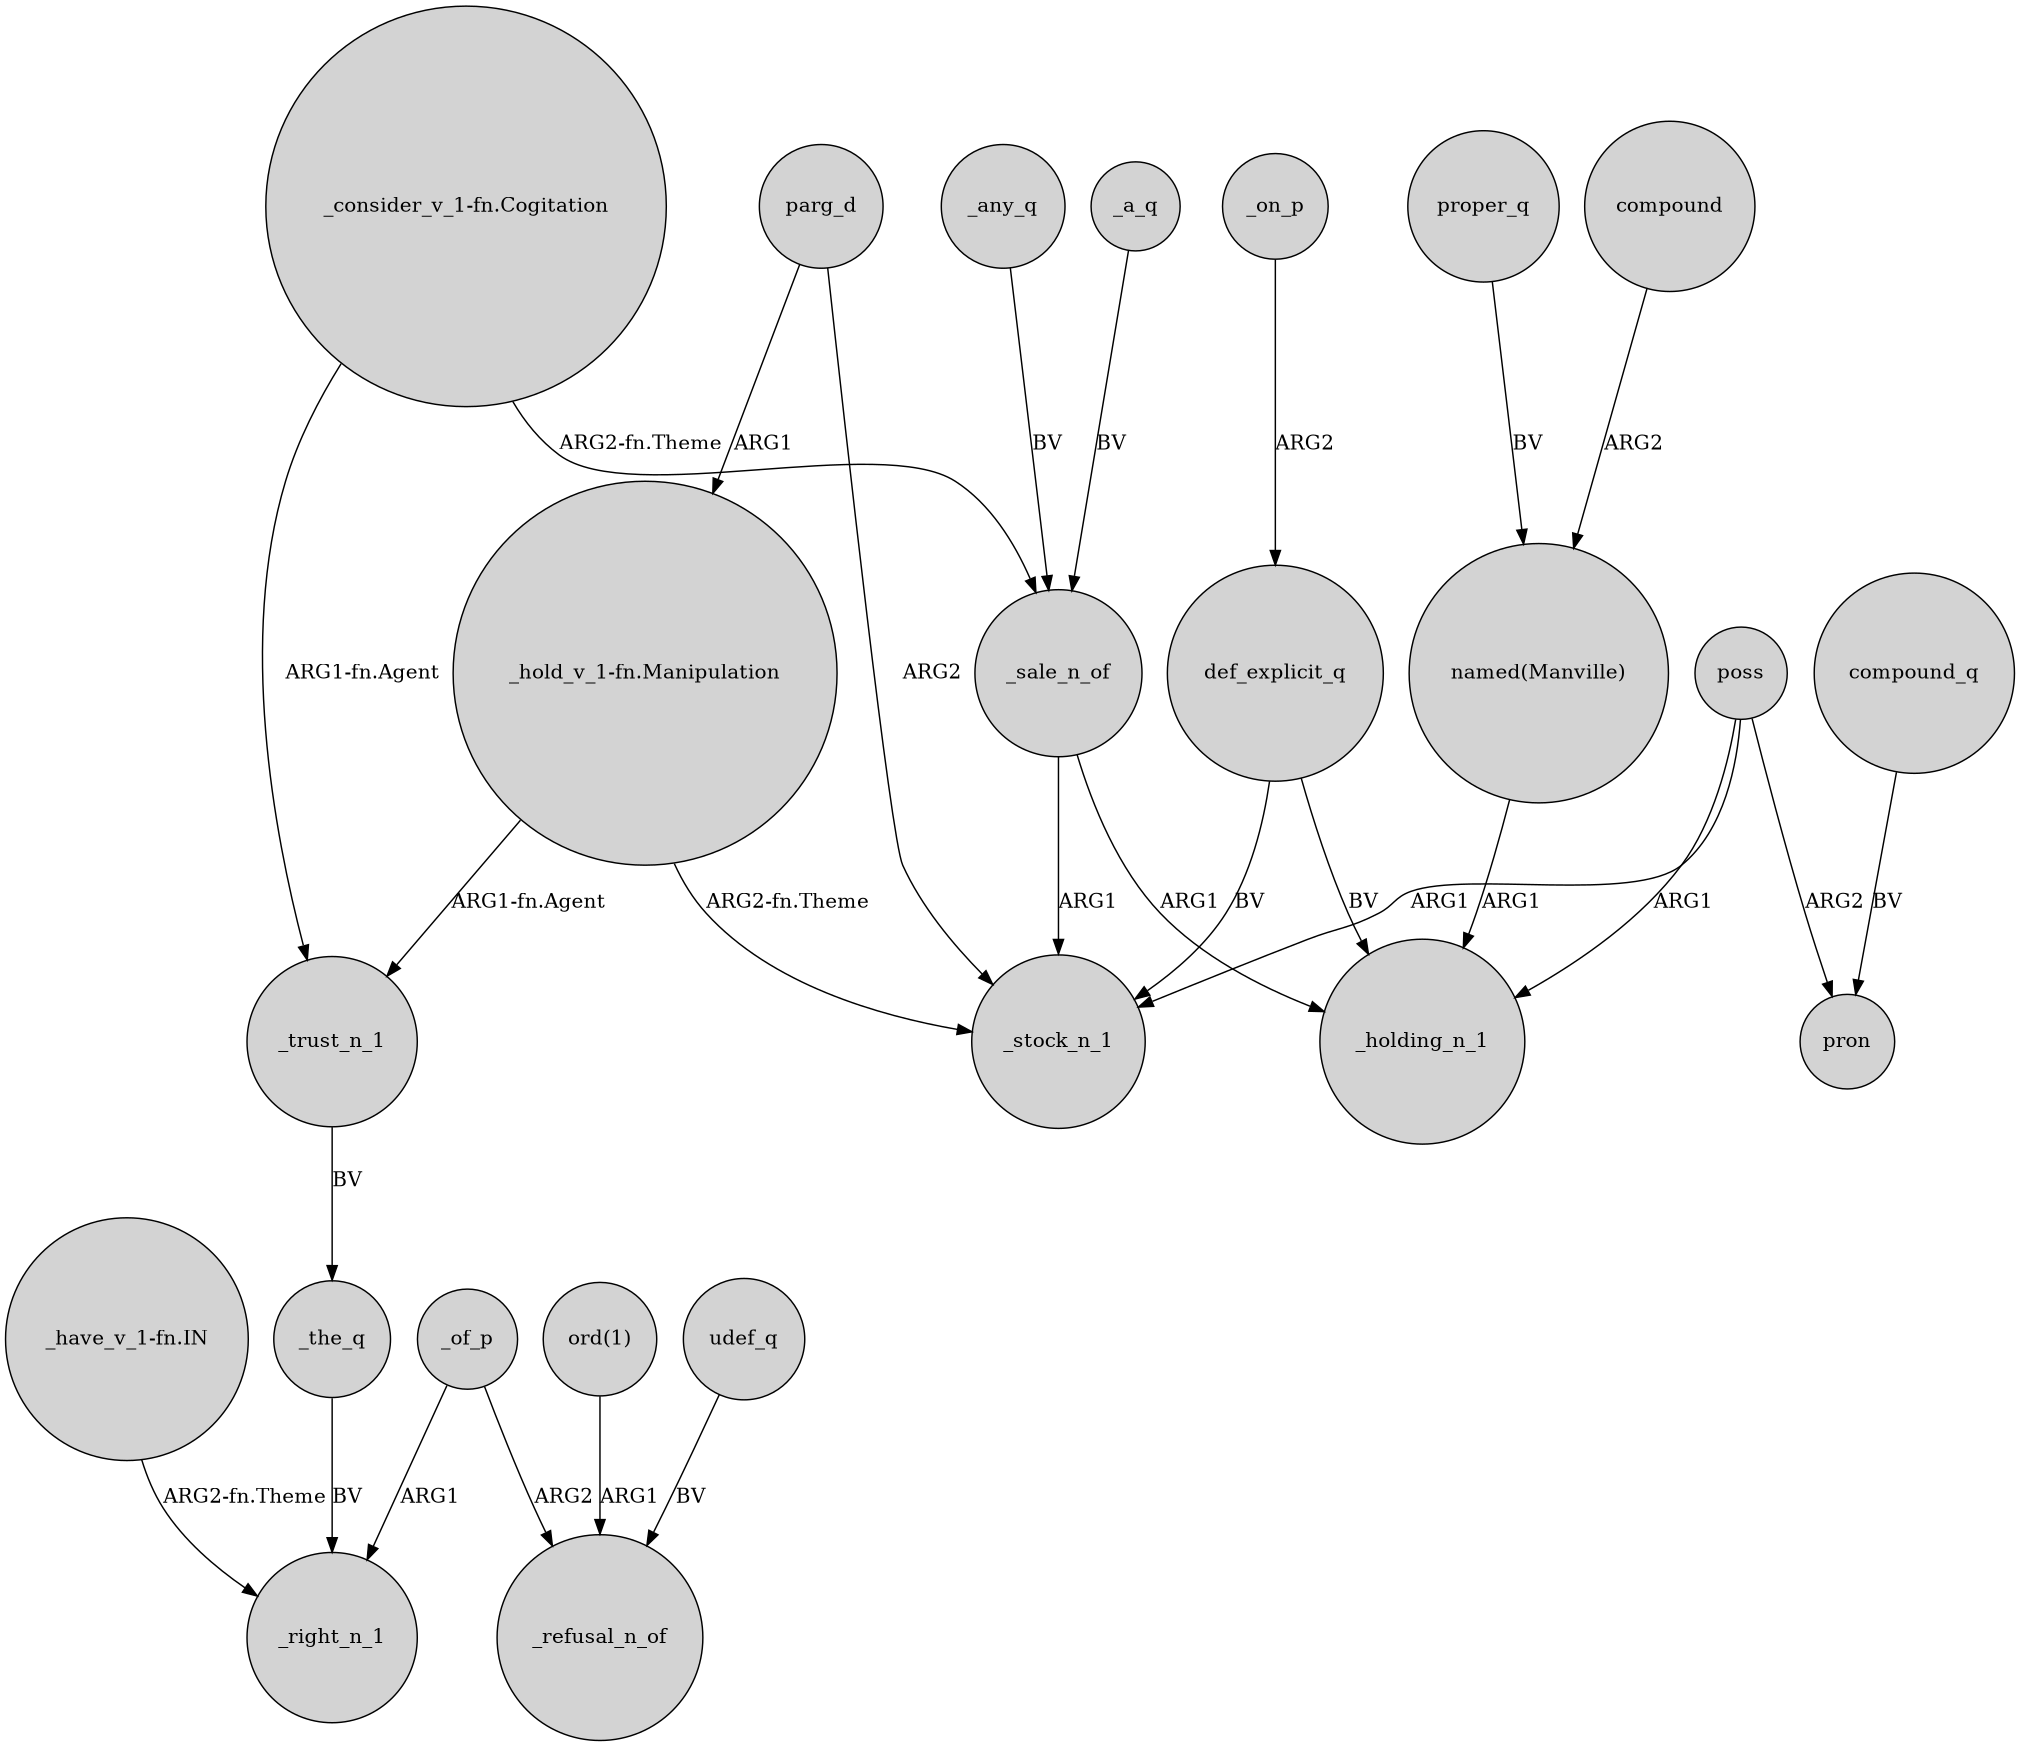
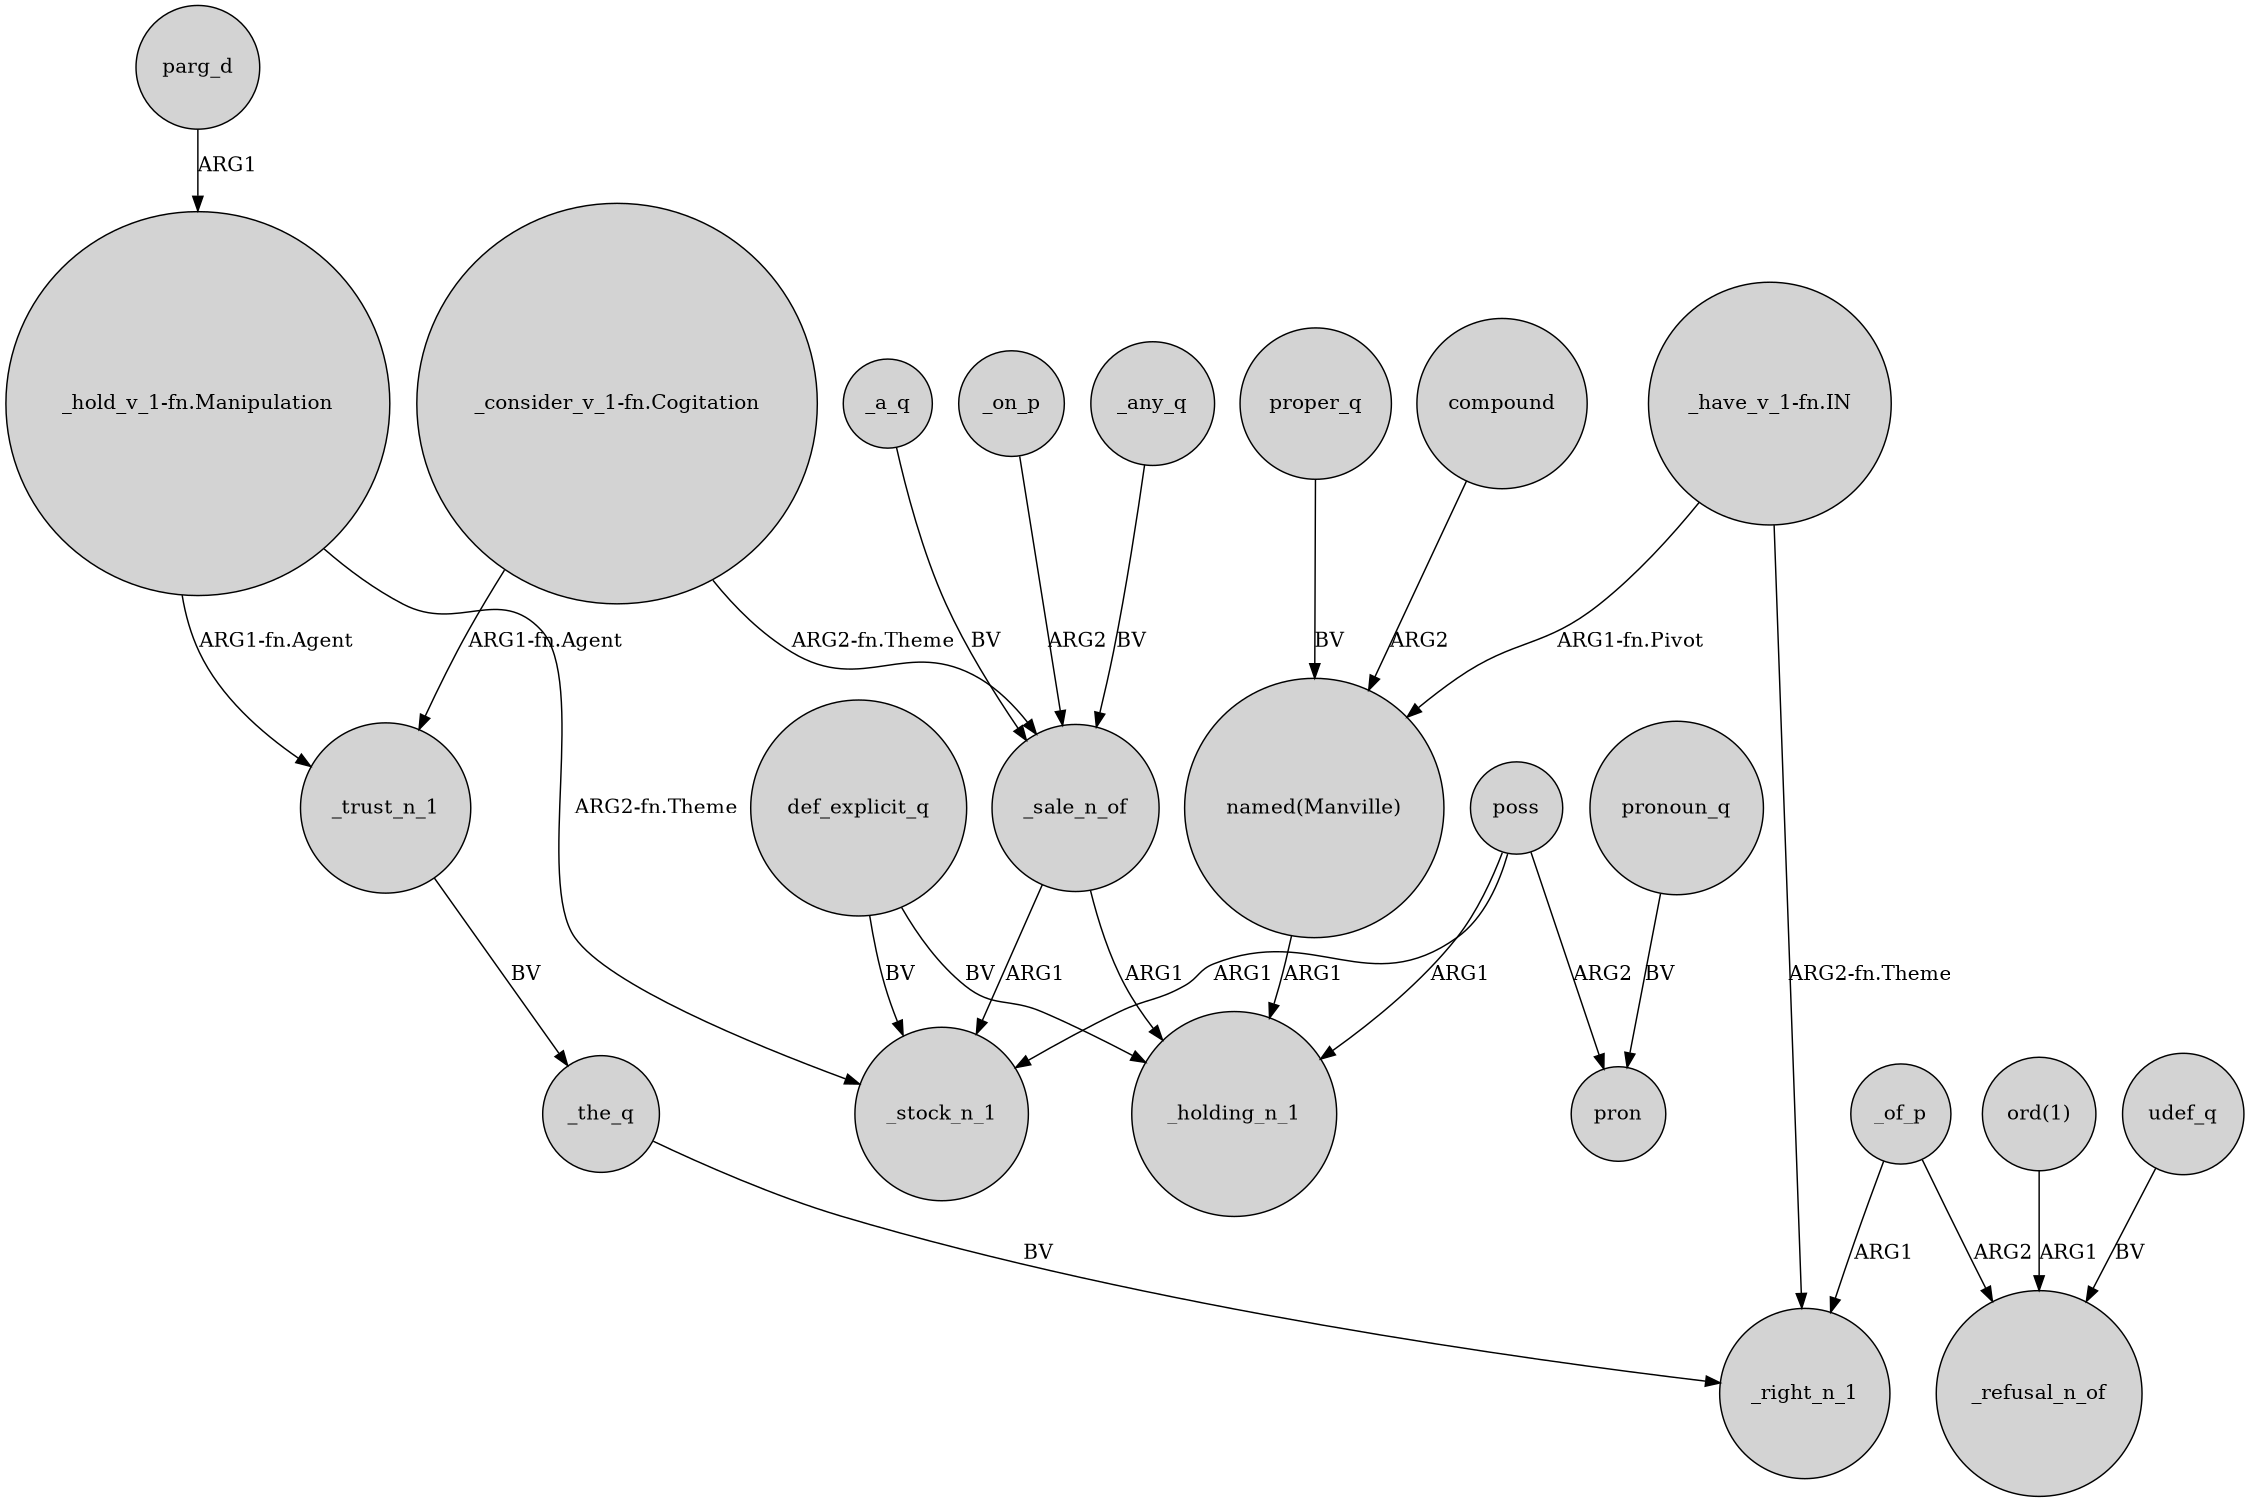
(1275, 405) -> (1040, 584)
none -> (1572, 623)
(869, 634) -> none
(1914, 673) -> (1677, 808)
